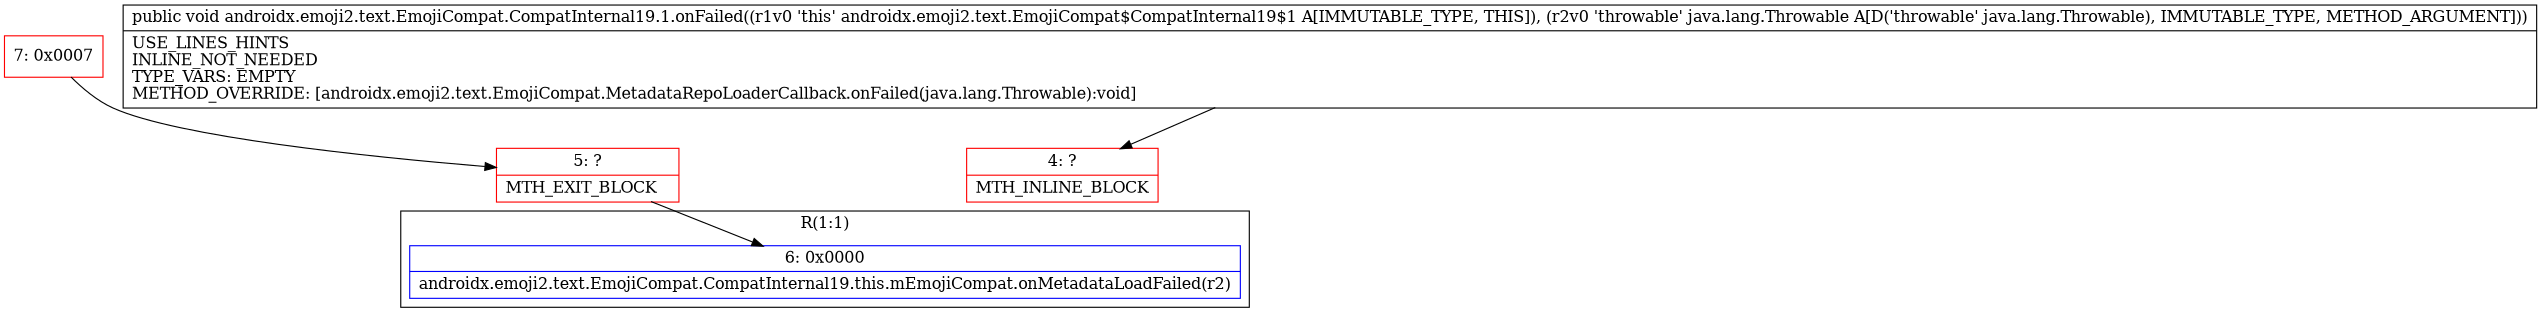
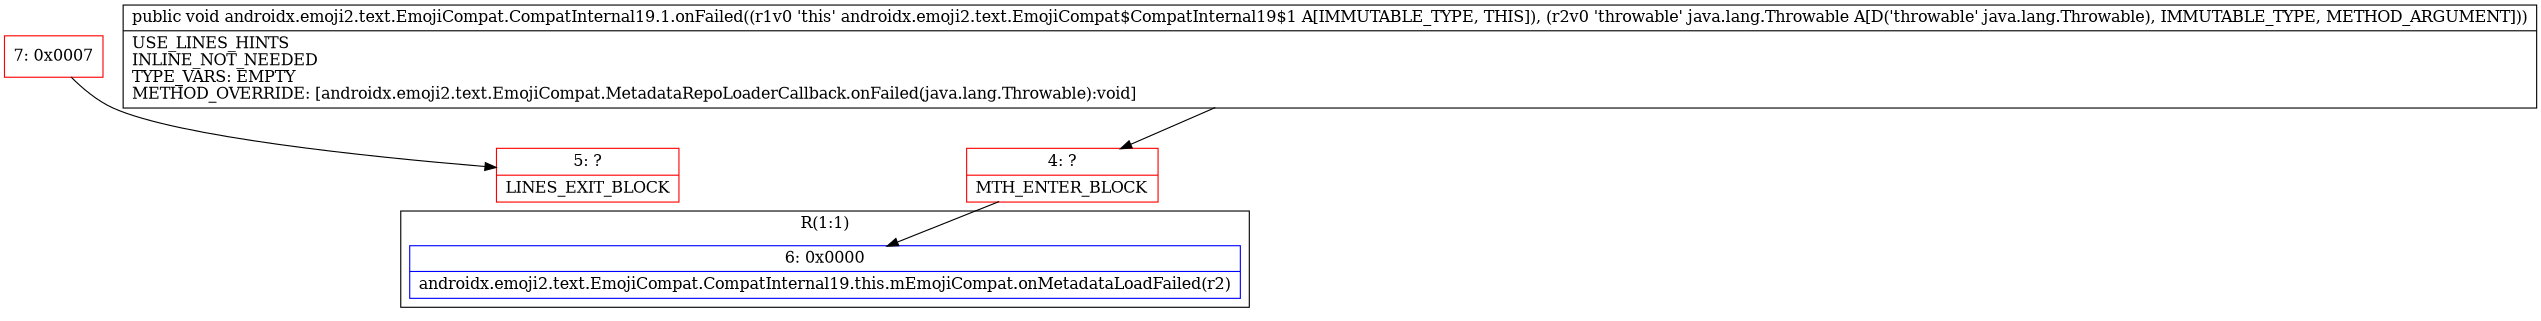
(582, 188) -> (588, 188)
(1062, 188) -> (1062, 188)
(702, 222) -> (948, 222)
